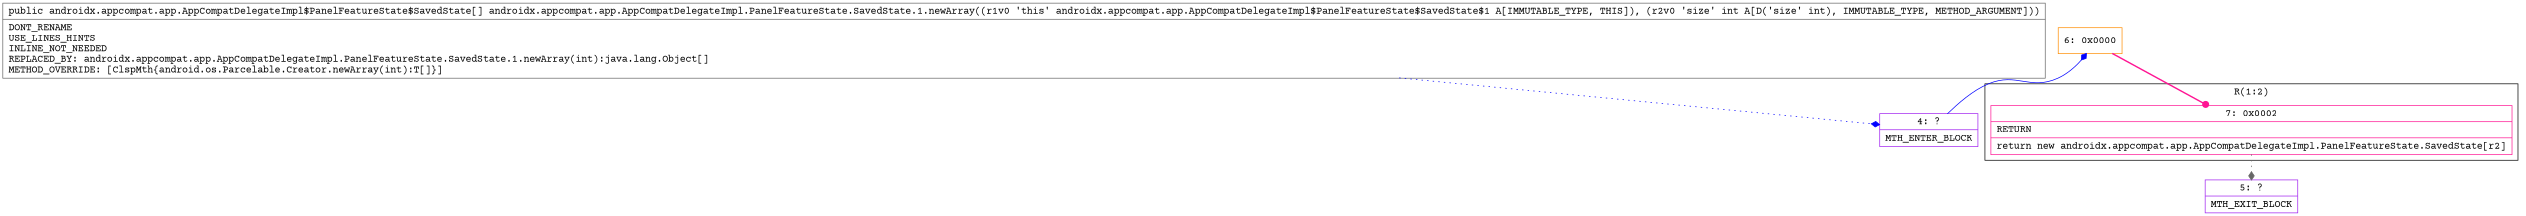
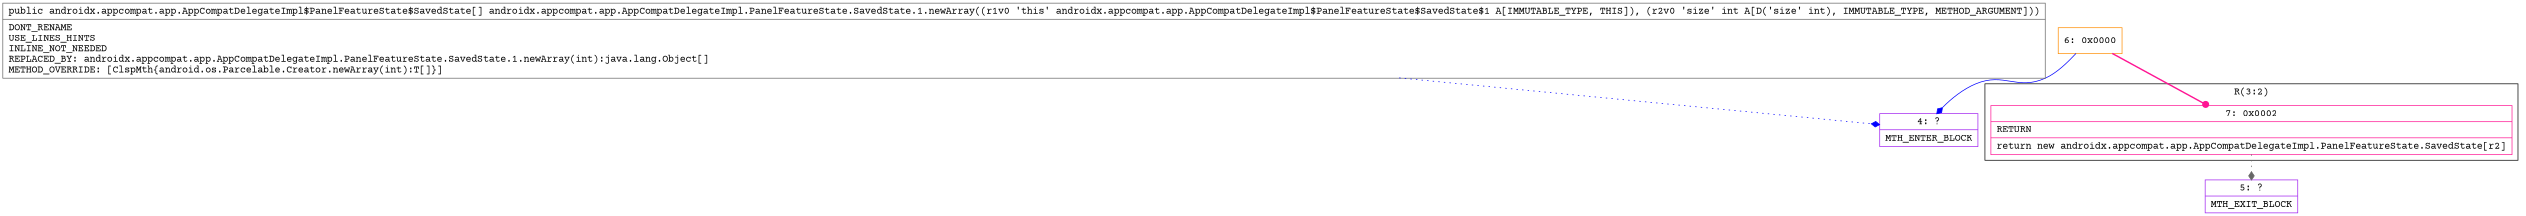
(1980, 88) -> (1980, 82)
(2251, 92) -> (2251, 92)
